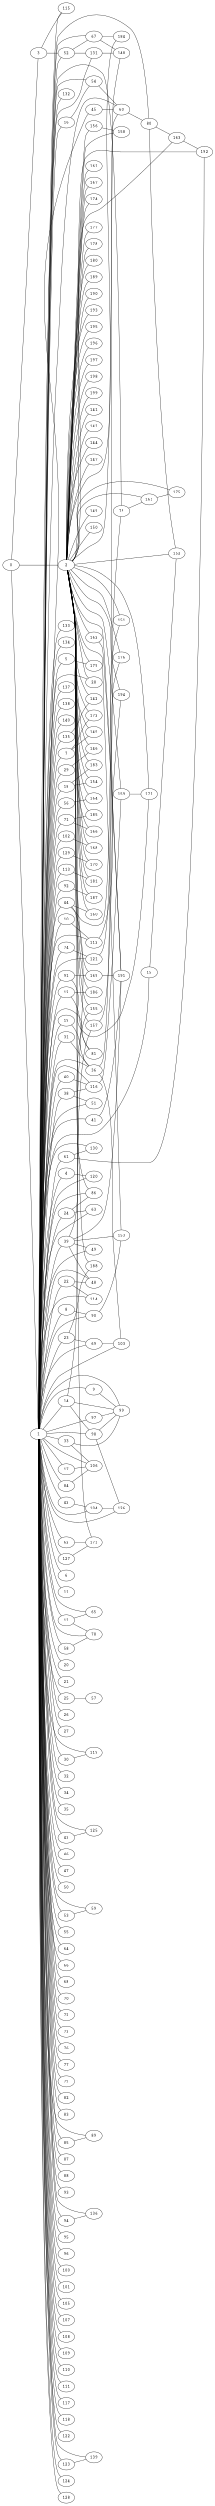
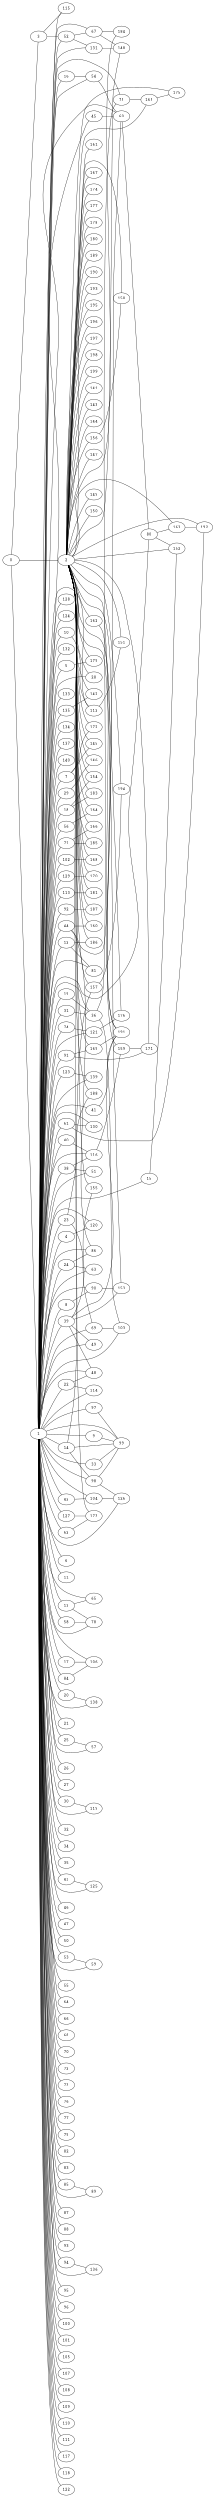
(79, 1452) -> none
none -> (45, 1609)
none -> (80, 1699)
